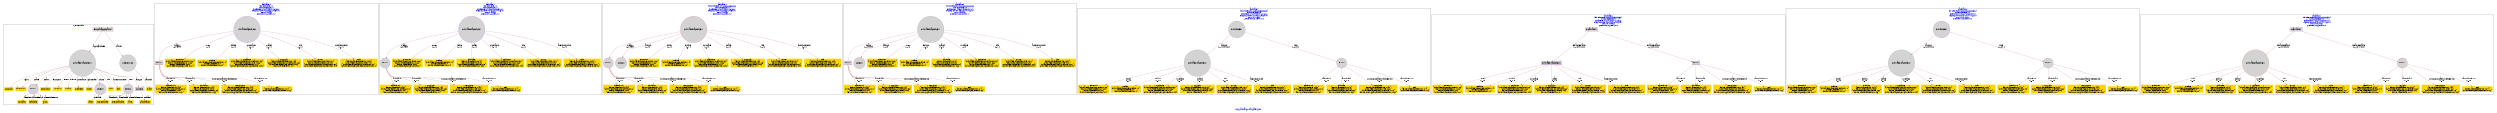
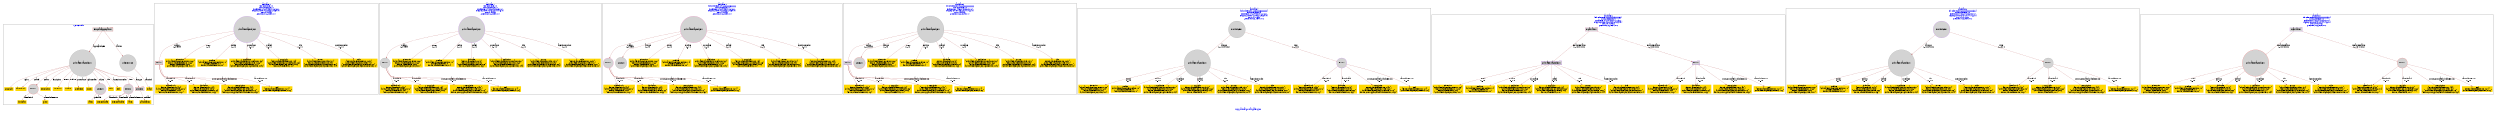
(33, 102) -> none
